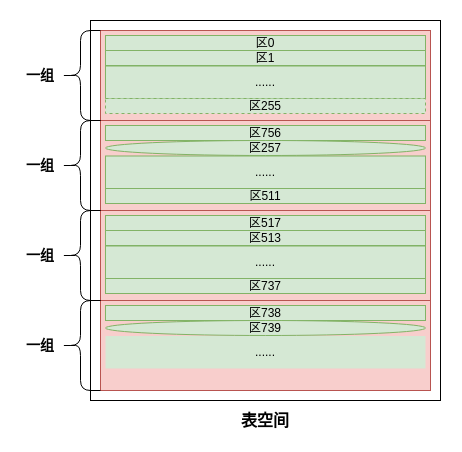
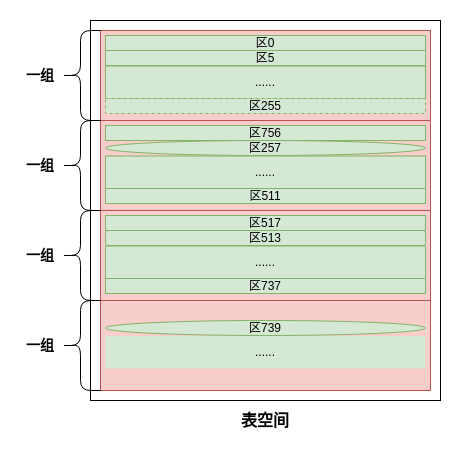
(266, 59) -> (266, 59)
(266, 238) -> (266, 238)
(266, 313) -> none
